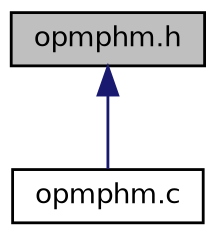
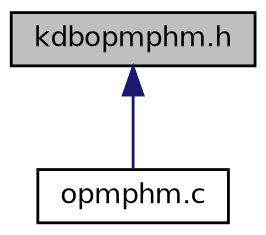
(108, 39) -> (133, 39)
